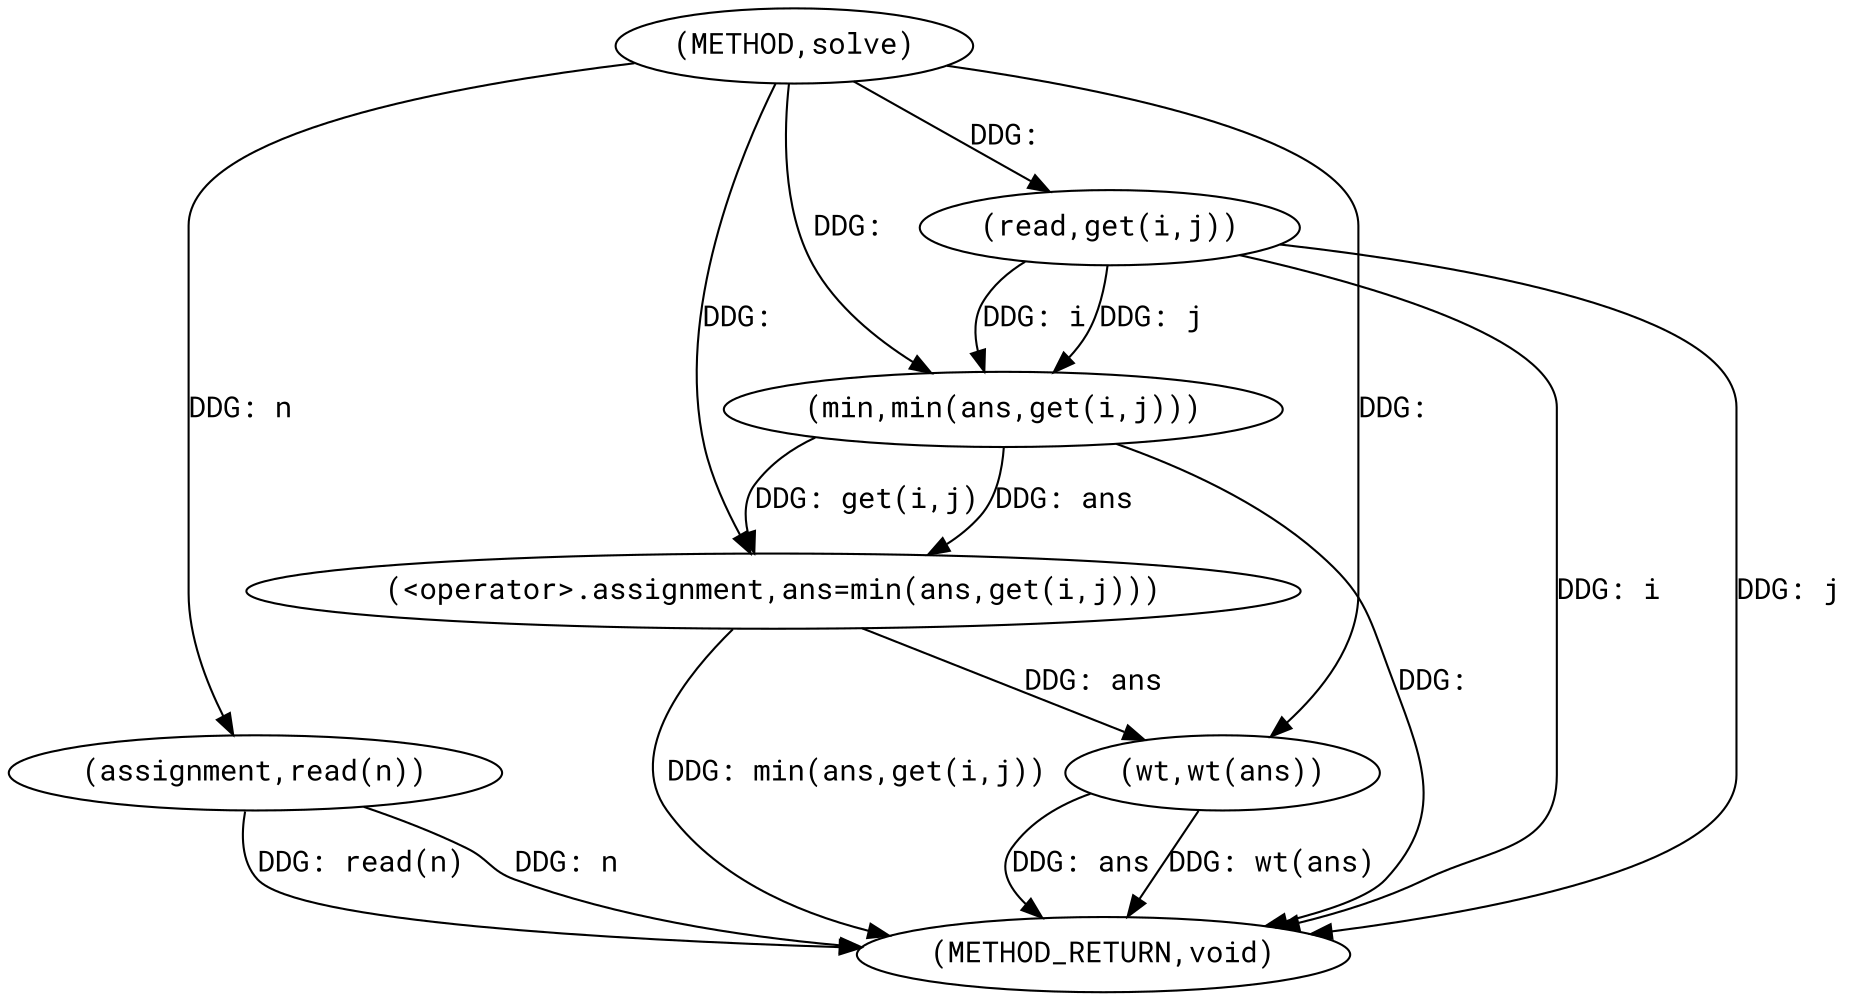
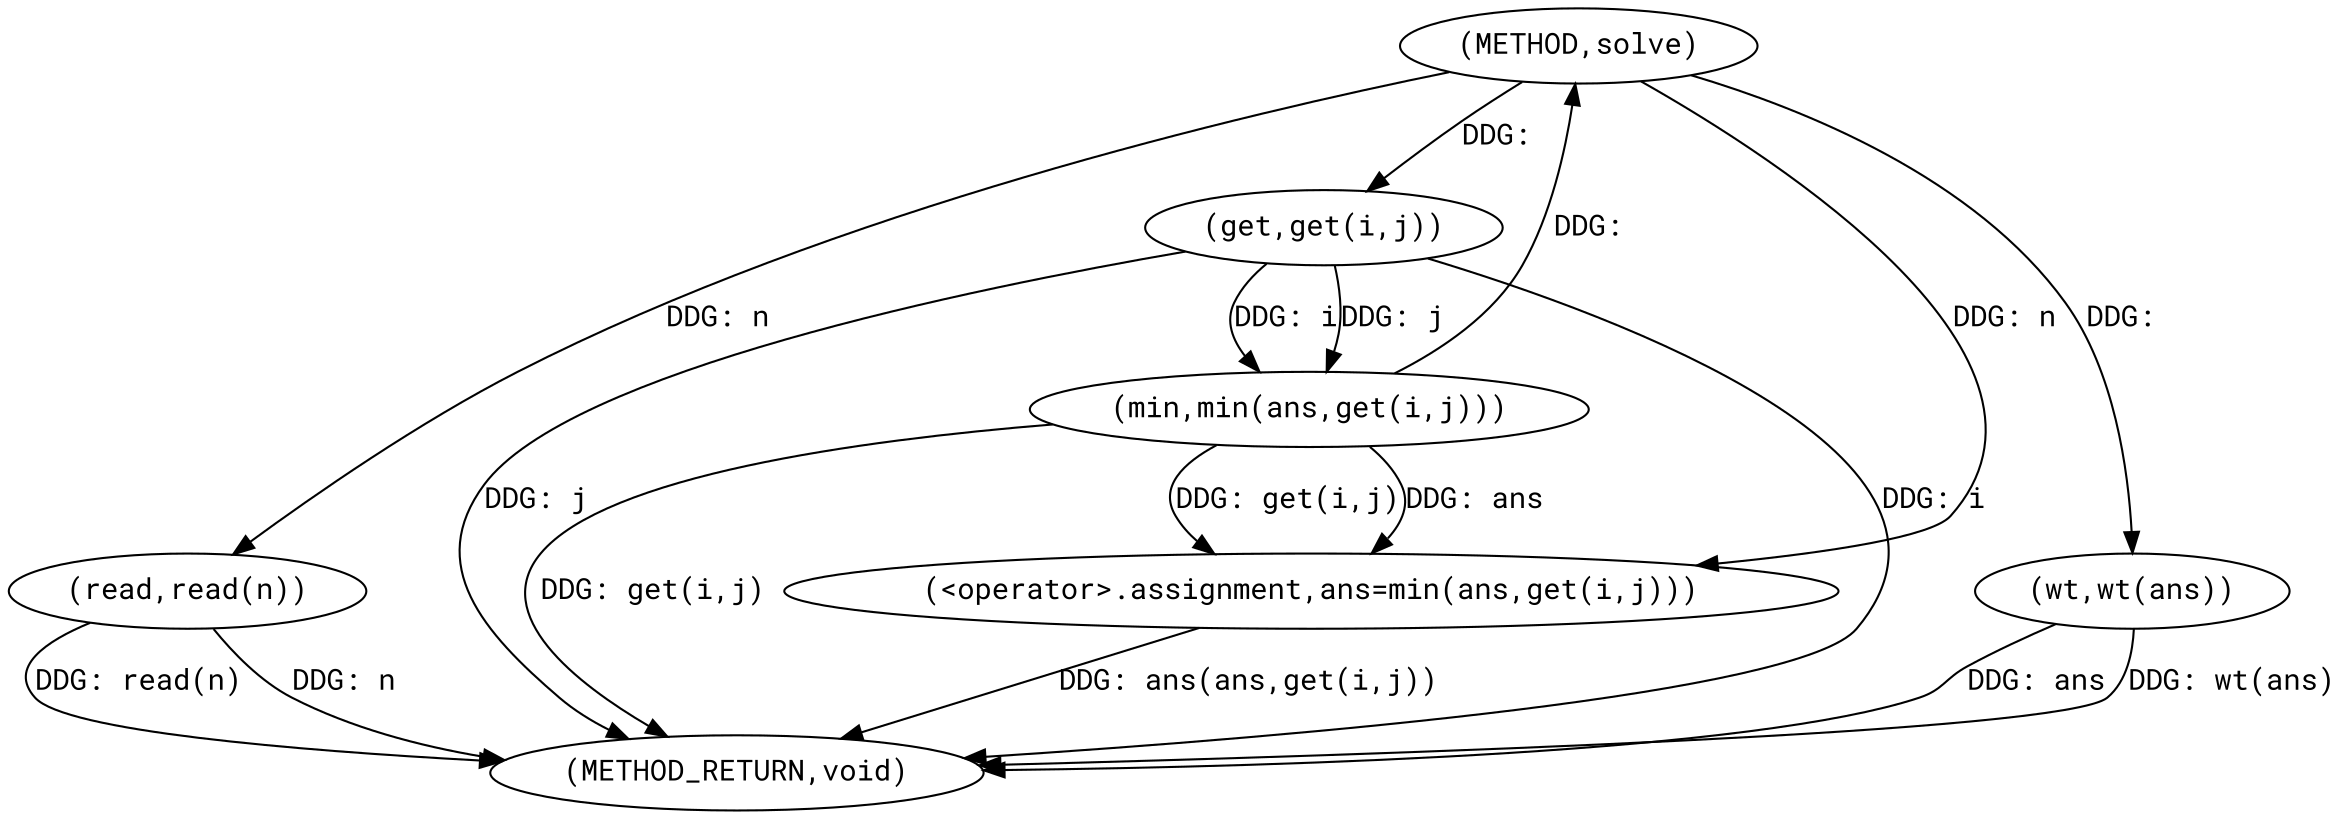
(1110, 228) -> (1324, 228)
(804, 245) -> (1522, 266)
(746, 319) -> (2005, 319)
(993, 680) -> none
(1442, 682) -> (653, 591)
(255, 773) -> (188, 591)
(857, 773) -> (1249, 682)
